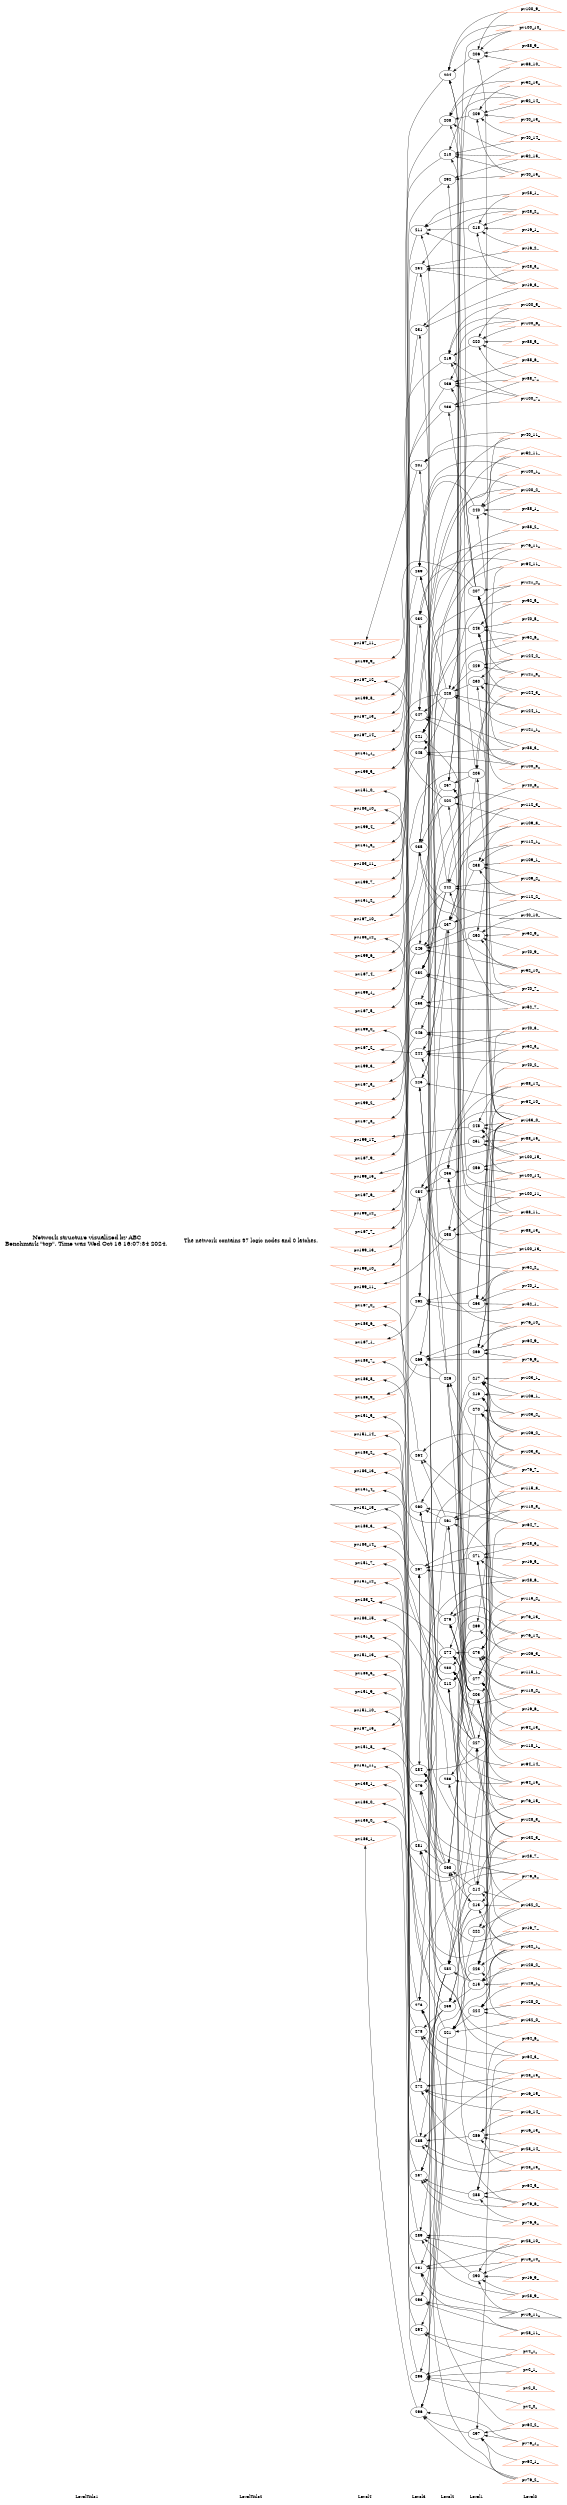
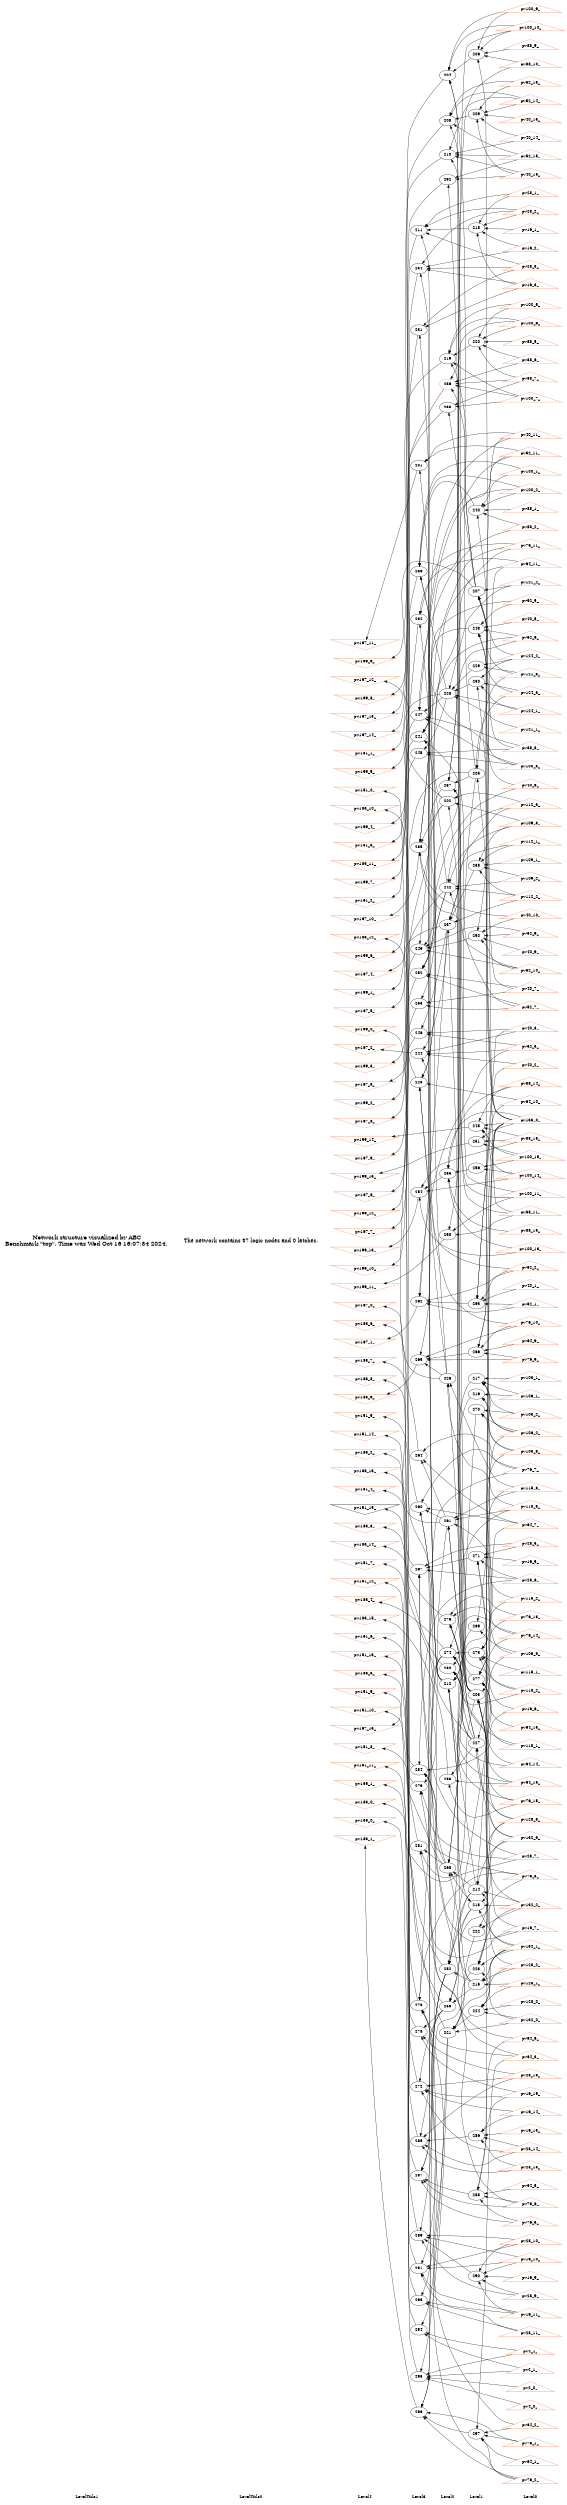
(448, 384) -> (448, 384)
(530, 915) -> (530, 915)
(530, 2315) -> (530, 2315)
